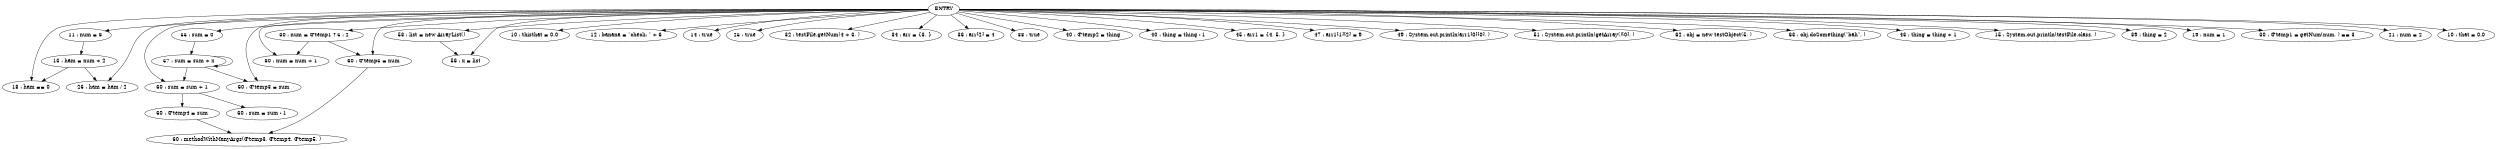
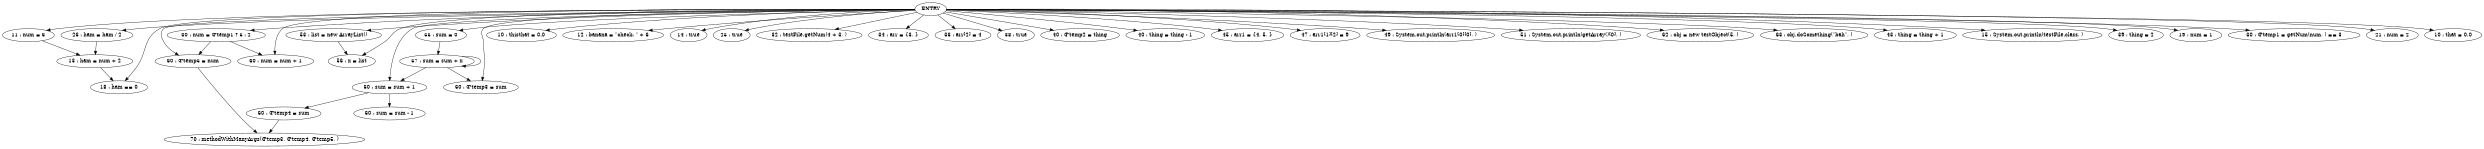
(89, 73) -> (96, 46)
(247, 140) -> (264, 140)
